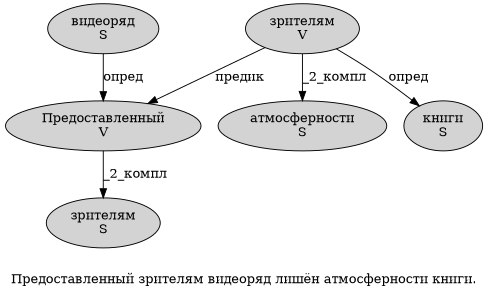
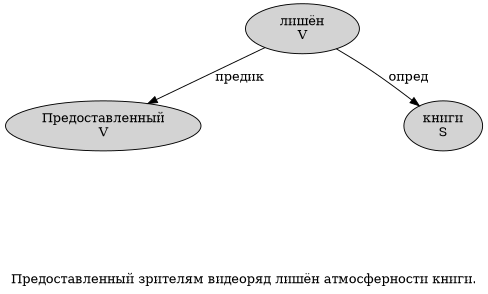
(103, 29) -> none
(302, 29) -> (302, 29)
(302, 126) -> none
(103, 223) -> none
